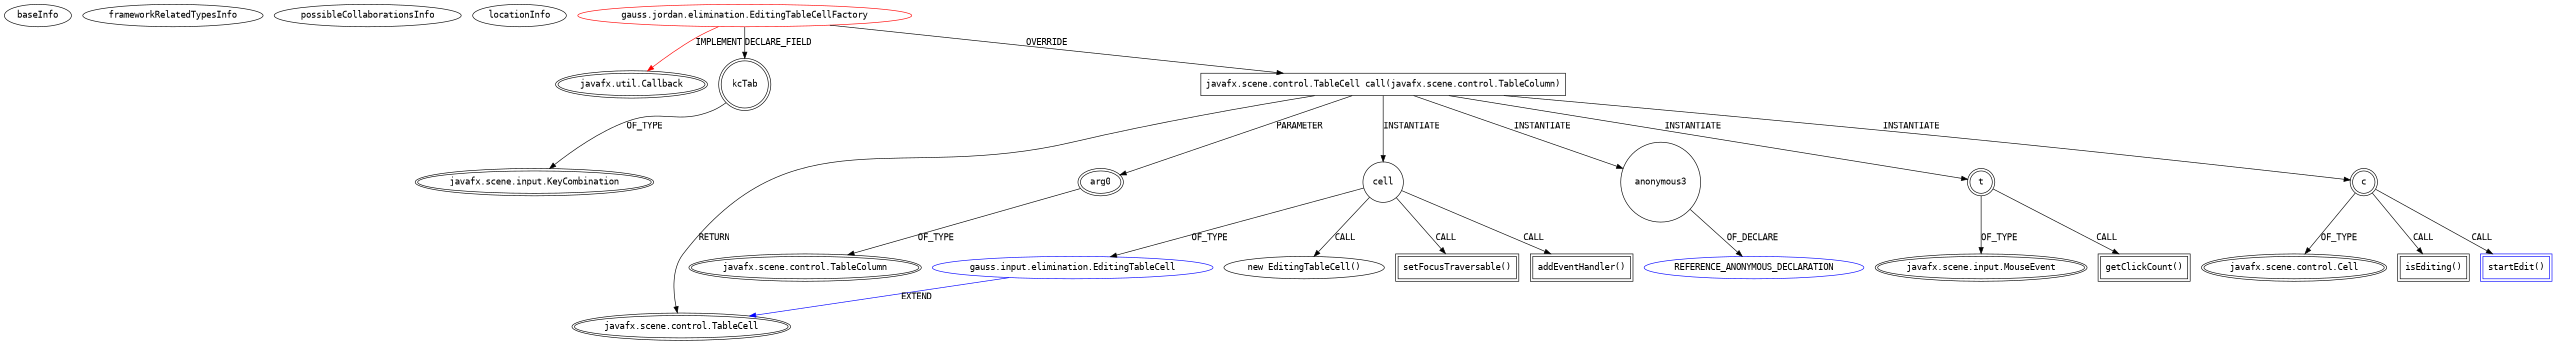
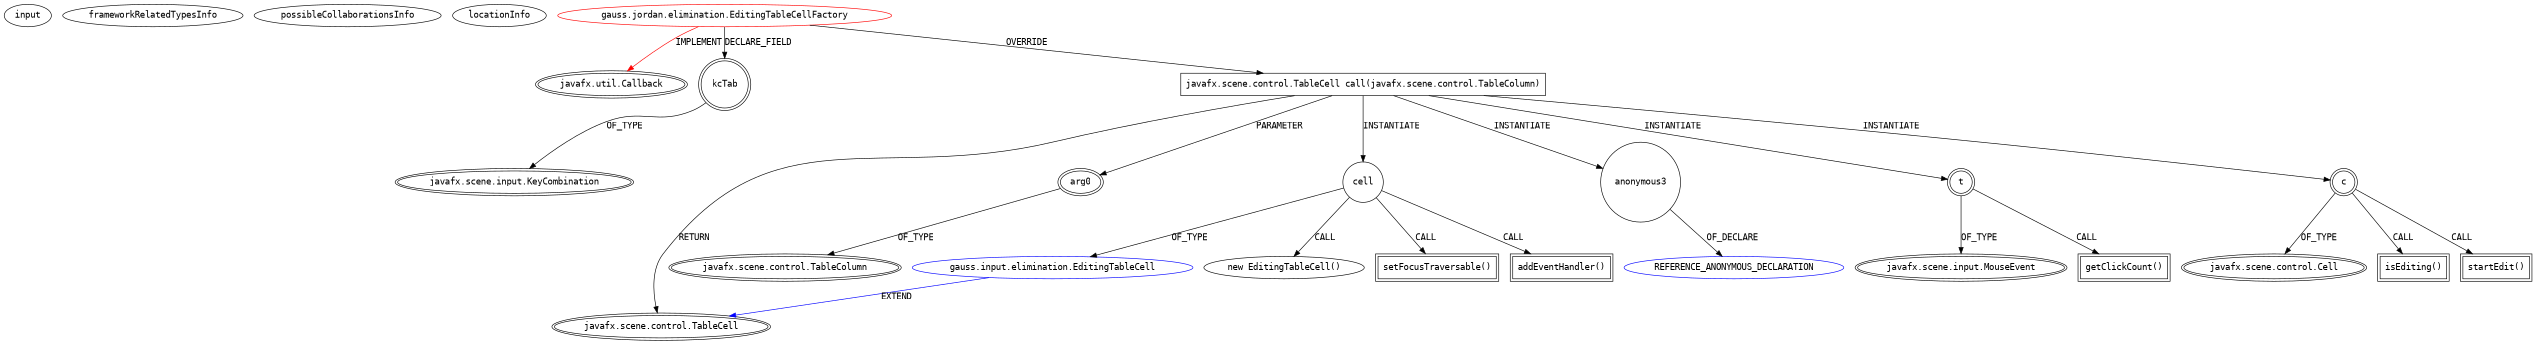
(38, 16) -> (28, 16)
(2516, 268) -> (2496, 268)
